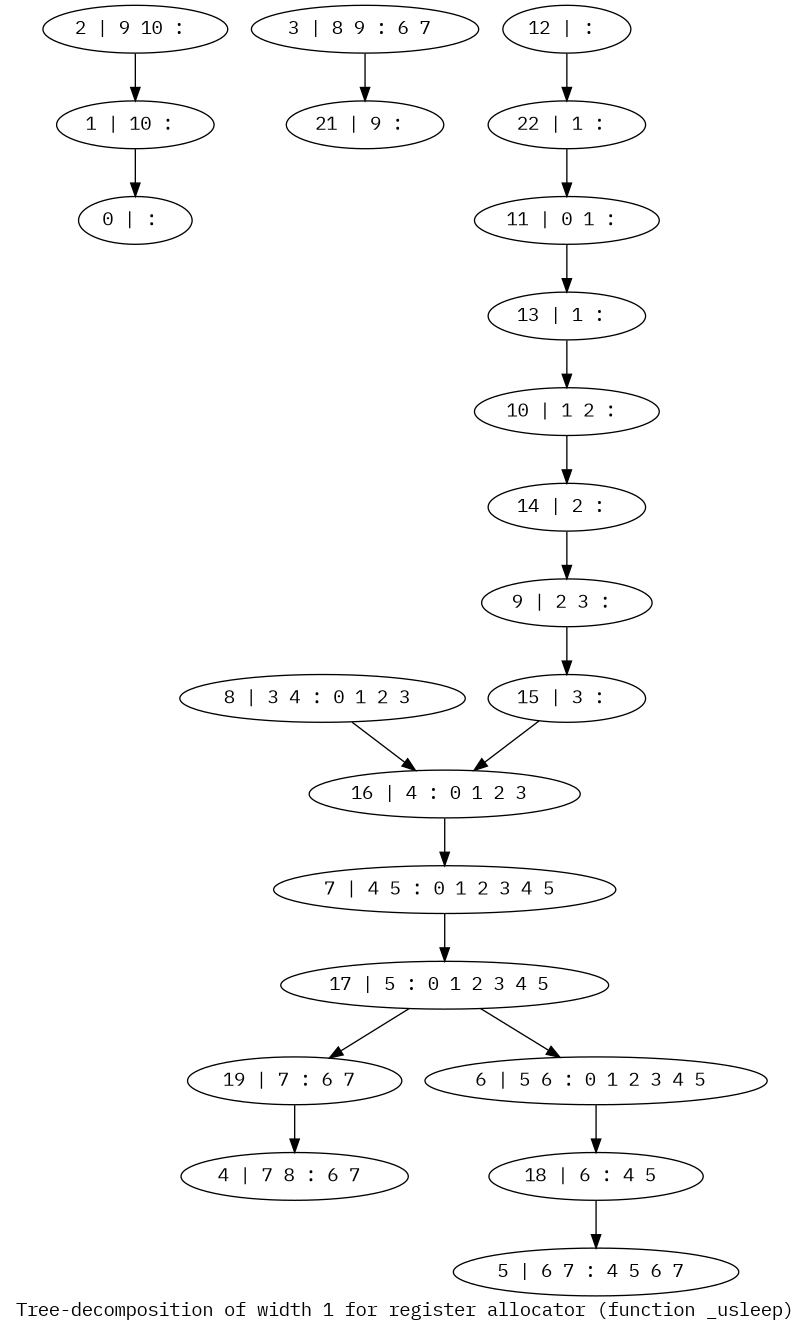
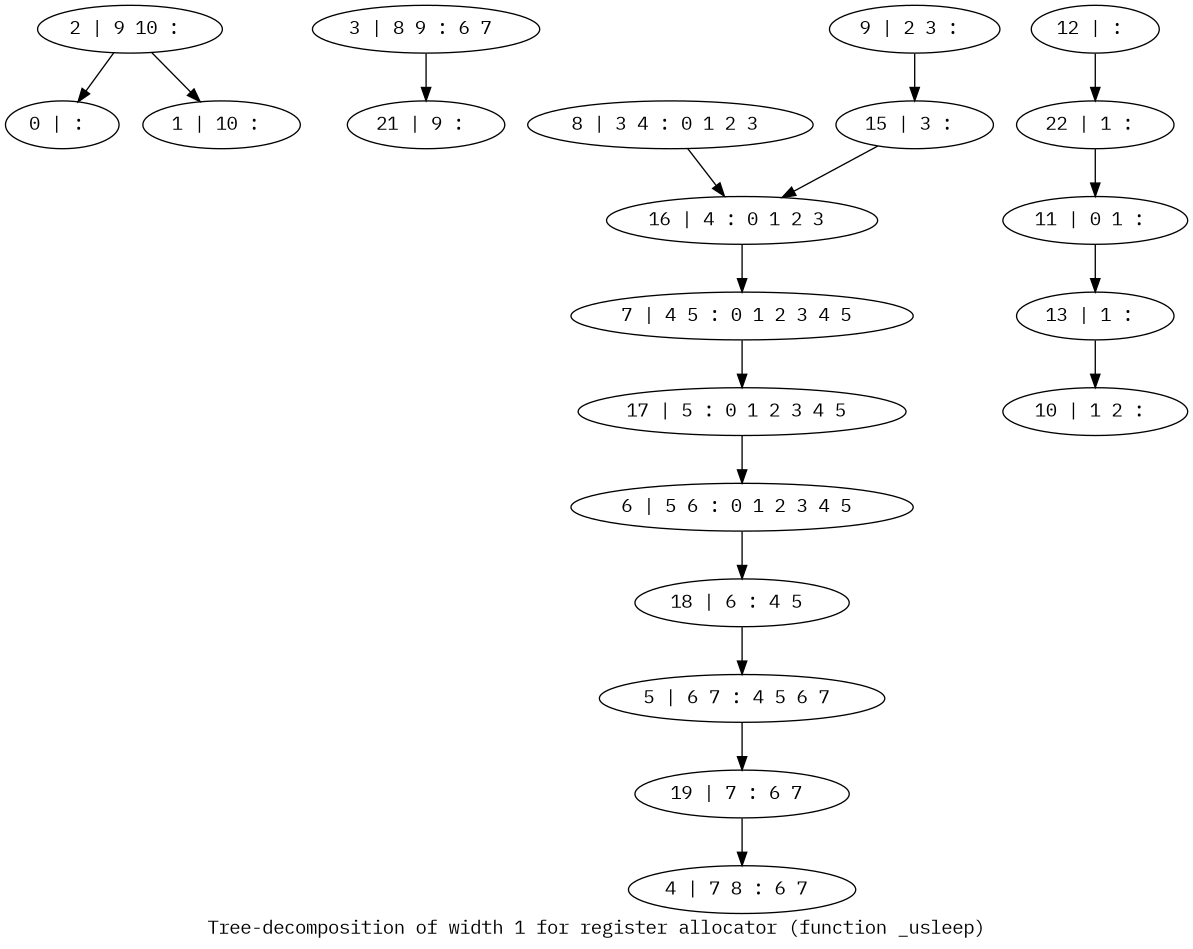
(135, 166) -> (100, 72)
(567, 507) -> none
(375, 1030) -> (742, 740)
